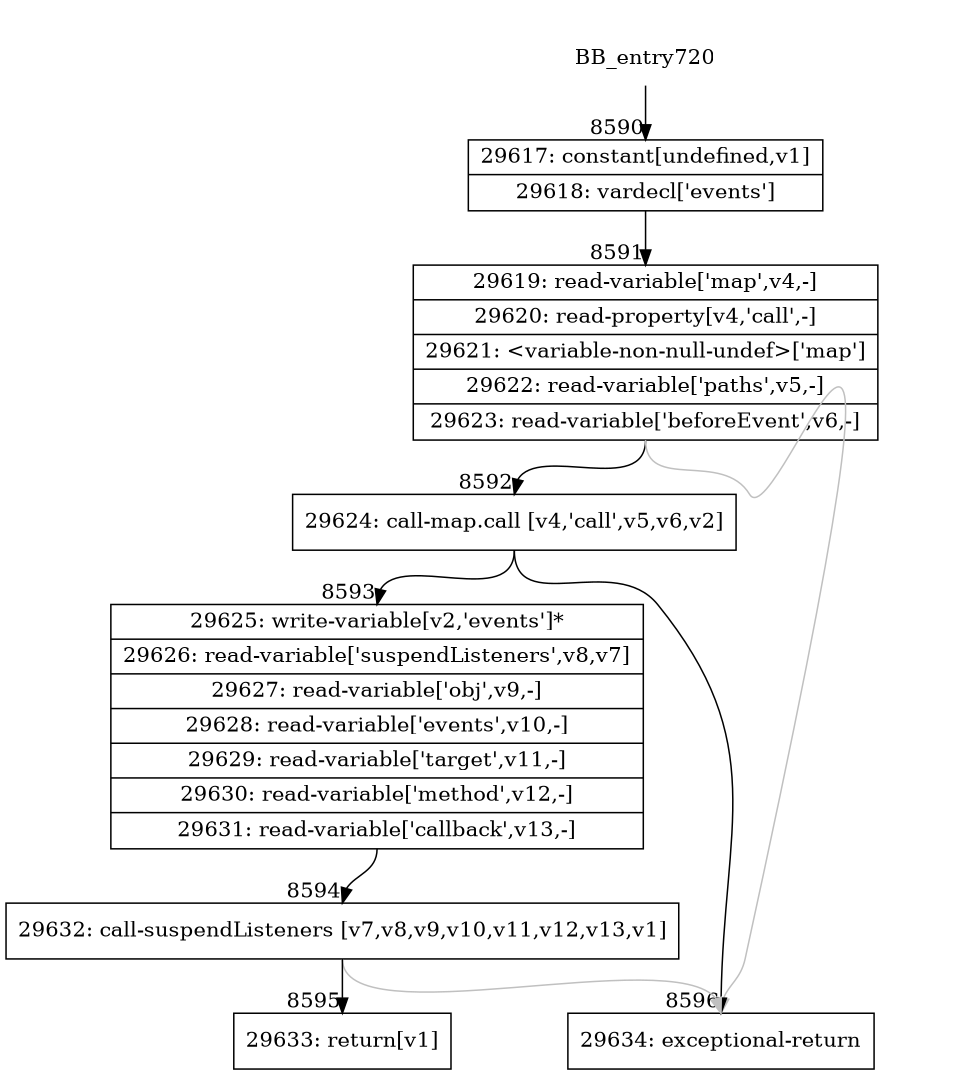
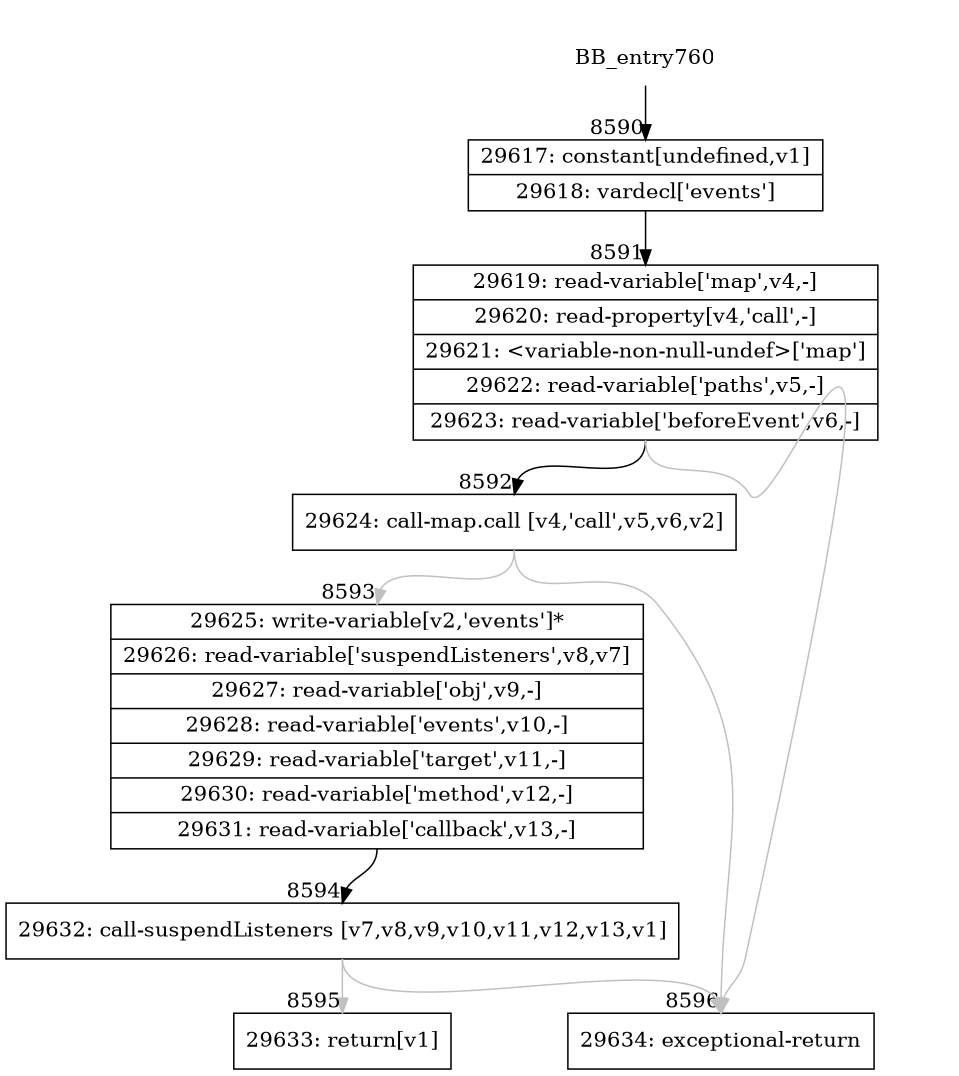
(646, 58) -> (646, 58)
(453, 578) -> (453, 578)
(718, 709) -> (718, 709)
(342, 978) -> (342, 978)
